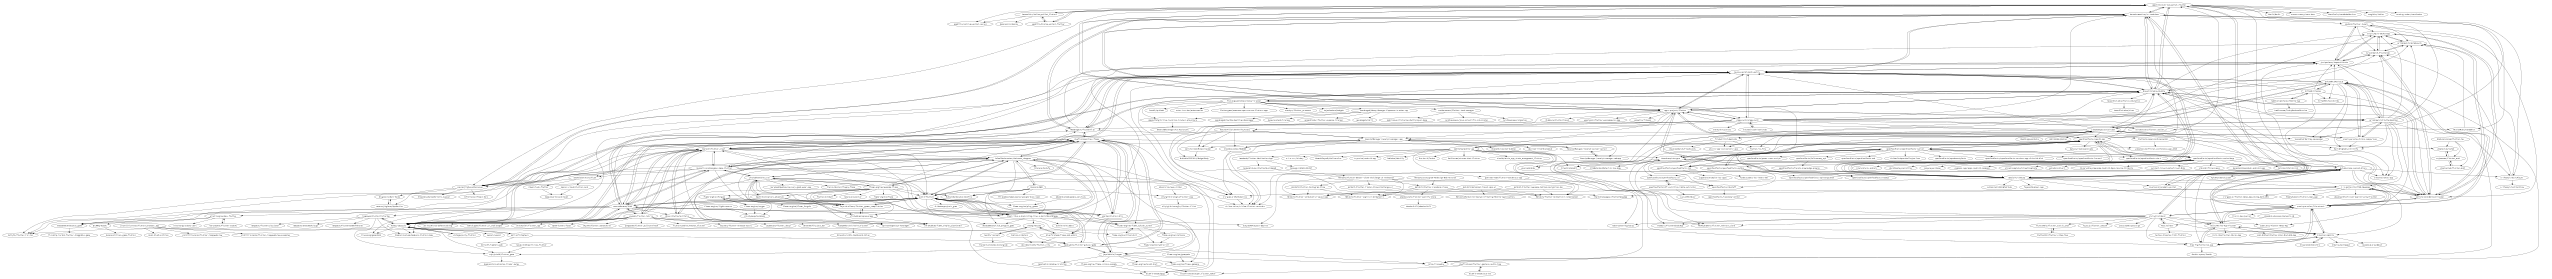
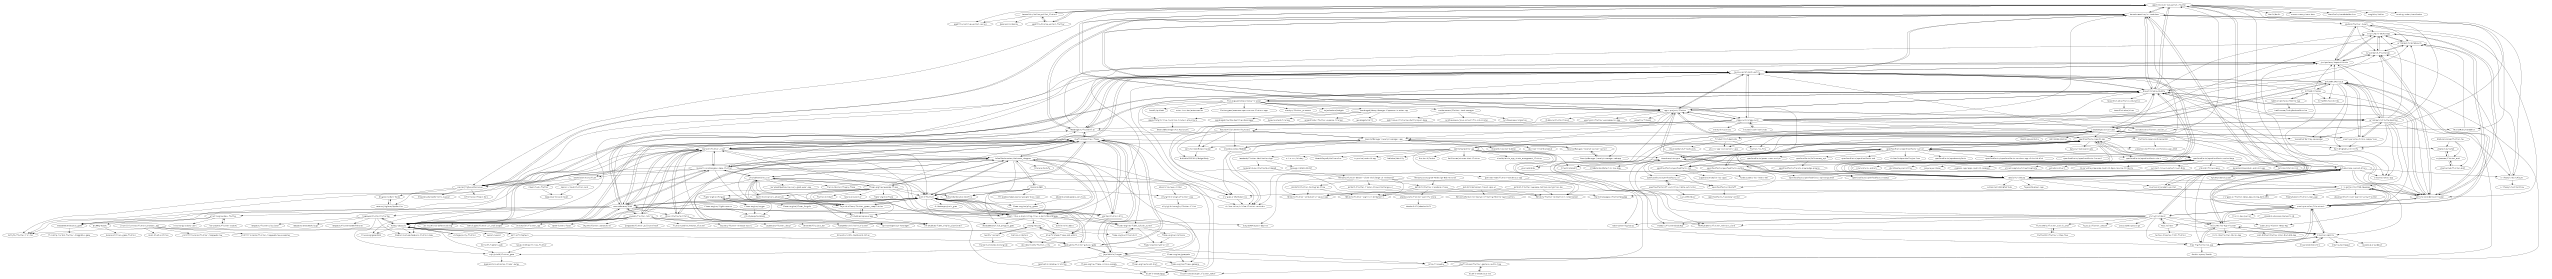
(1995, 153) -> (1997, 153)
